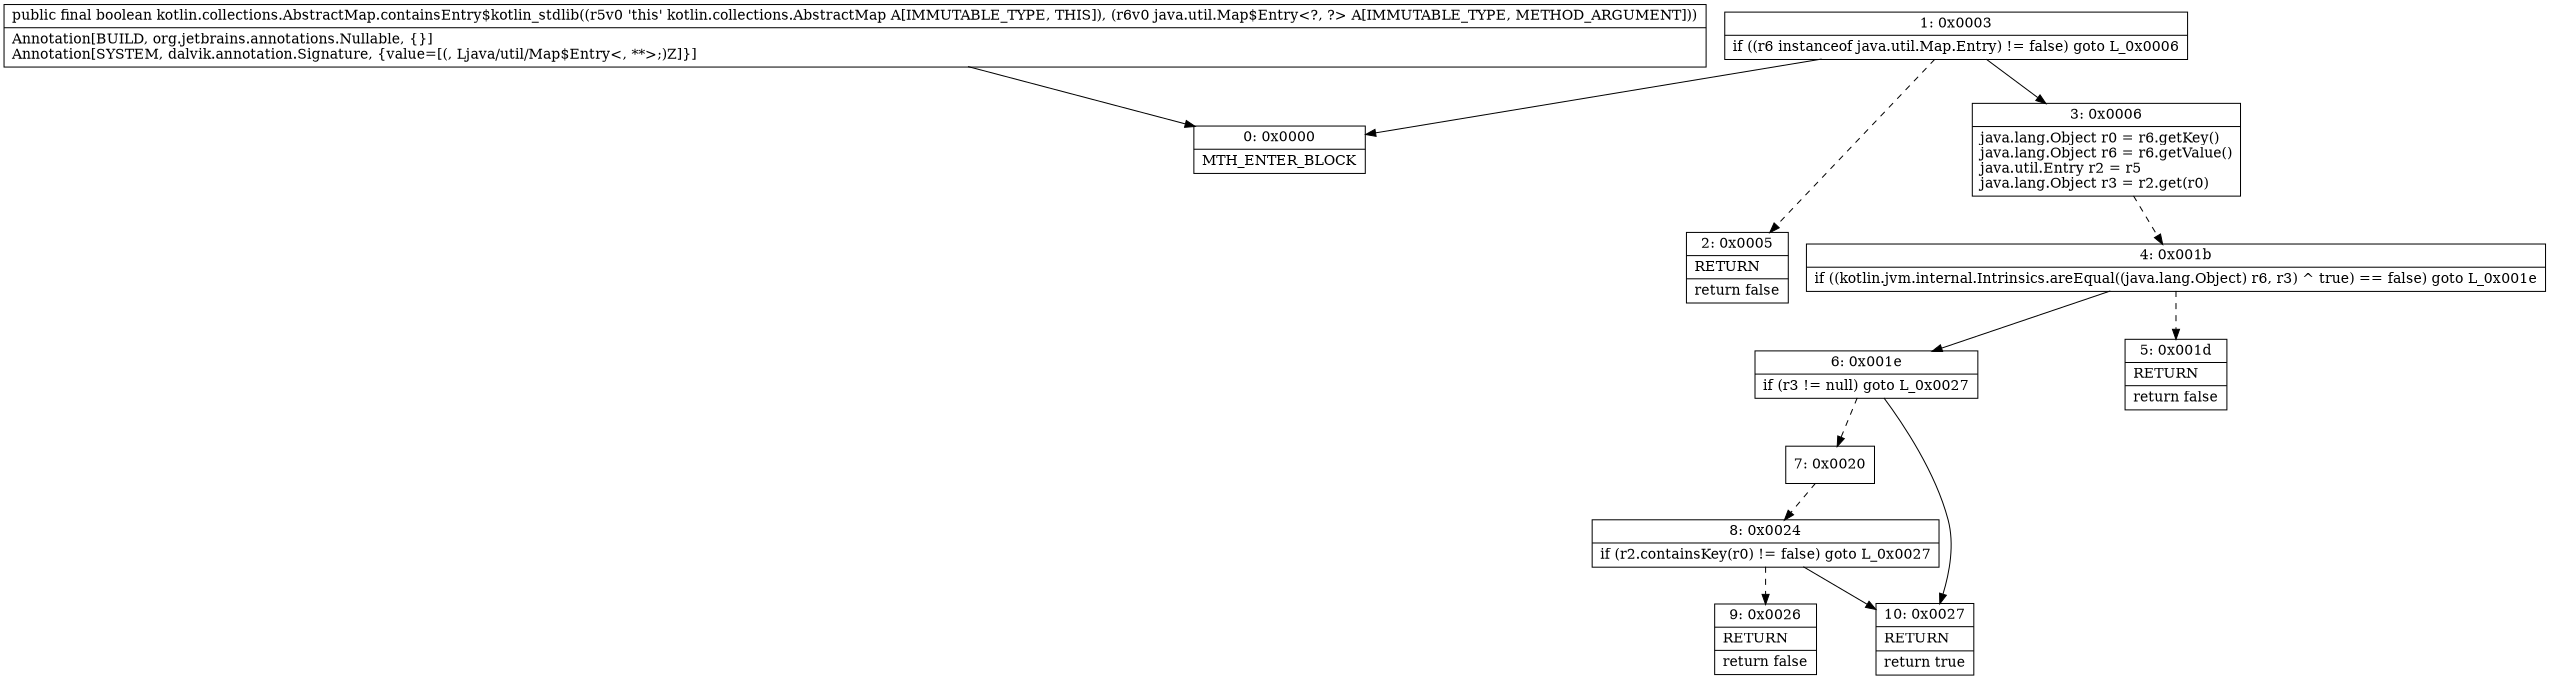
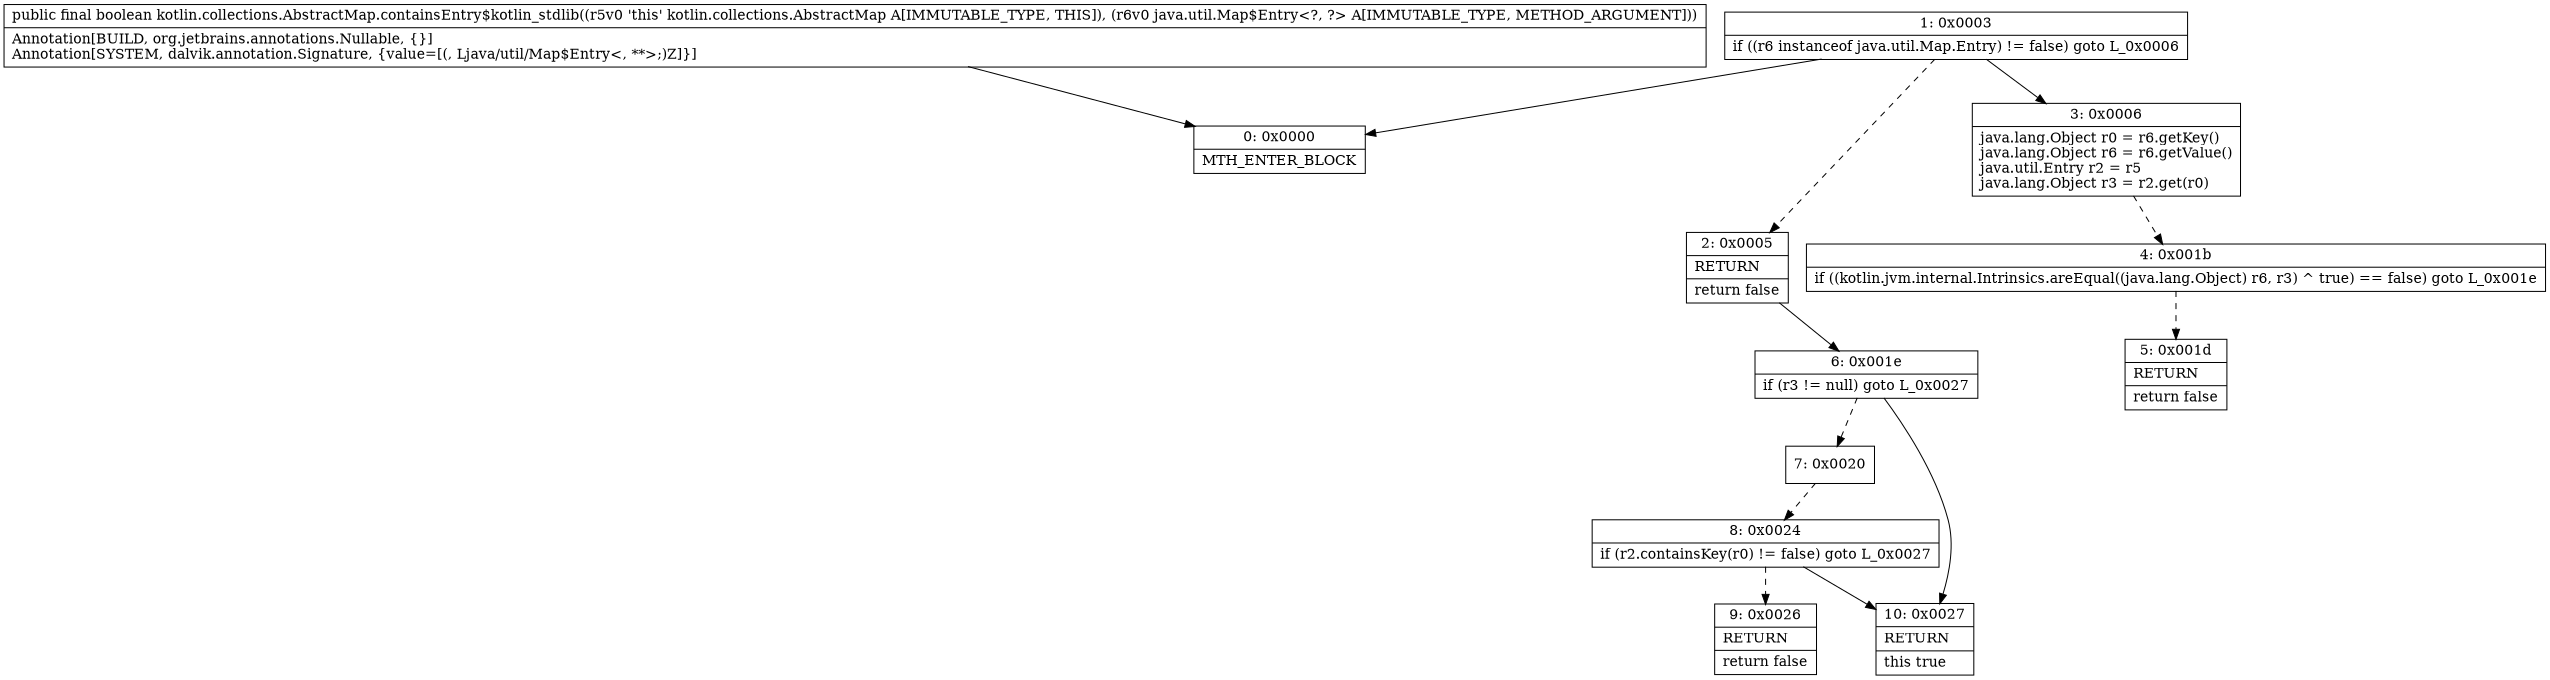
(2026, 320) -> (1805, 324)
(1925, 662) -> (1915, 662)
